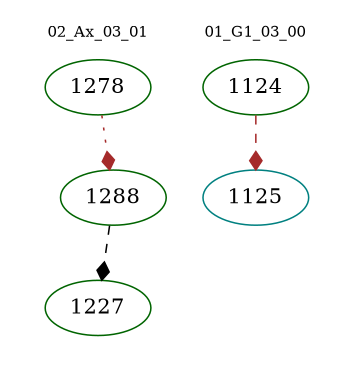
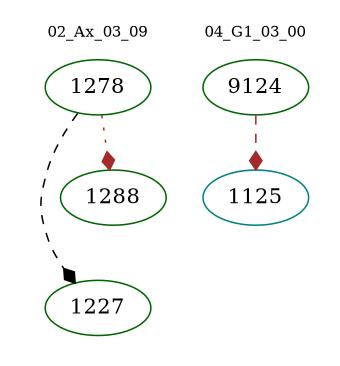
(98, 33) -> (98, 33)
(256, 33) -> (256, 33)
(256, 87) -> (256, 87)
(107, 244) -> (43, 189)
